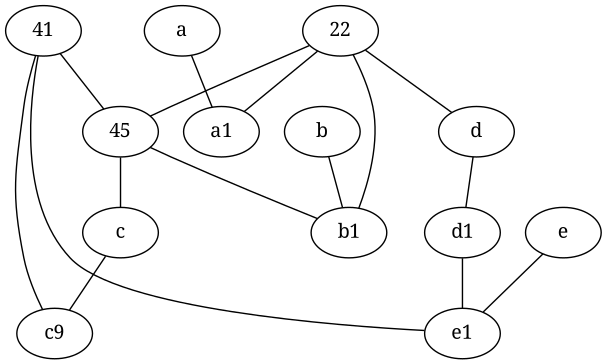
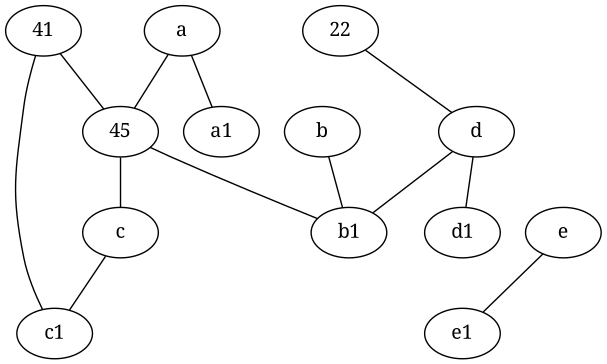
(230, 80) -> (151, 81)
(281, 81) -> none
(375, 131) -> (413, 182)
(462, 283) -> none
(139, 292) -> none
(55, 334) -> (55, 334)
